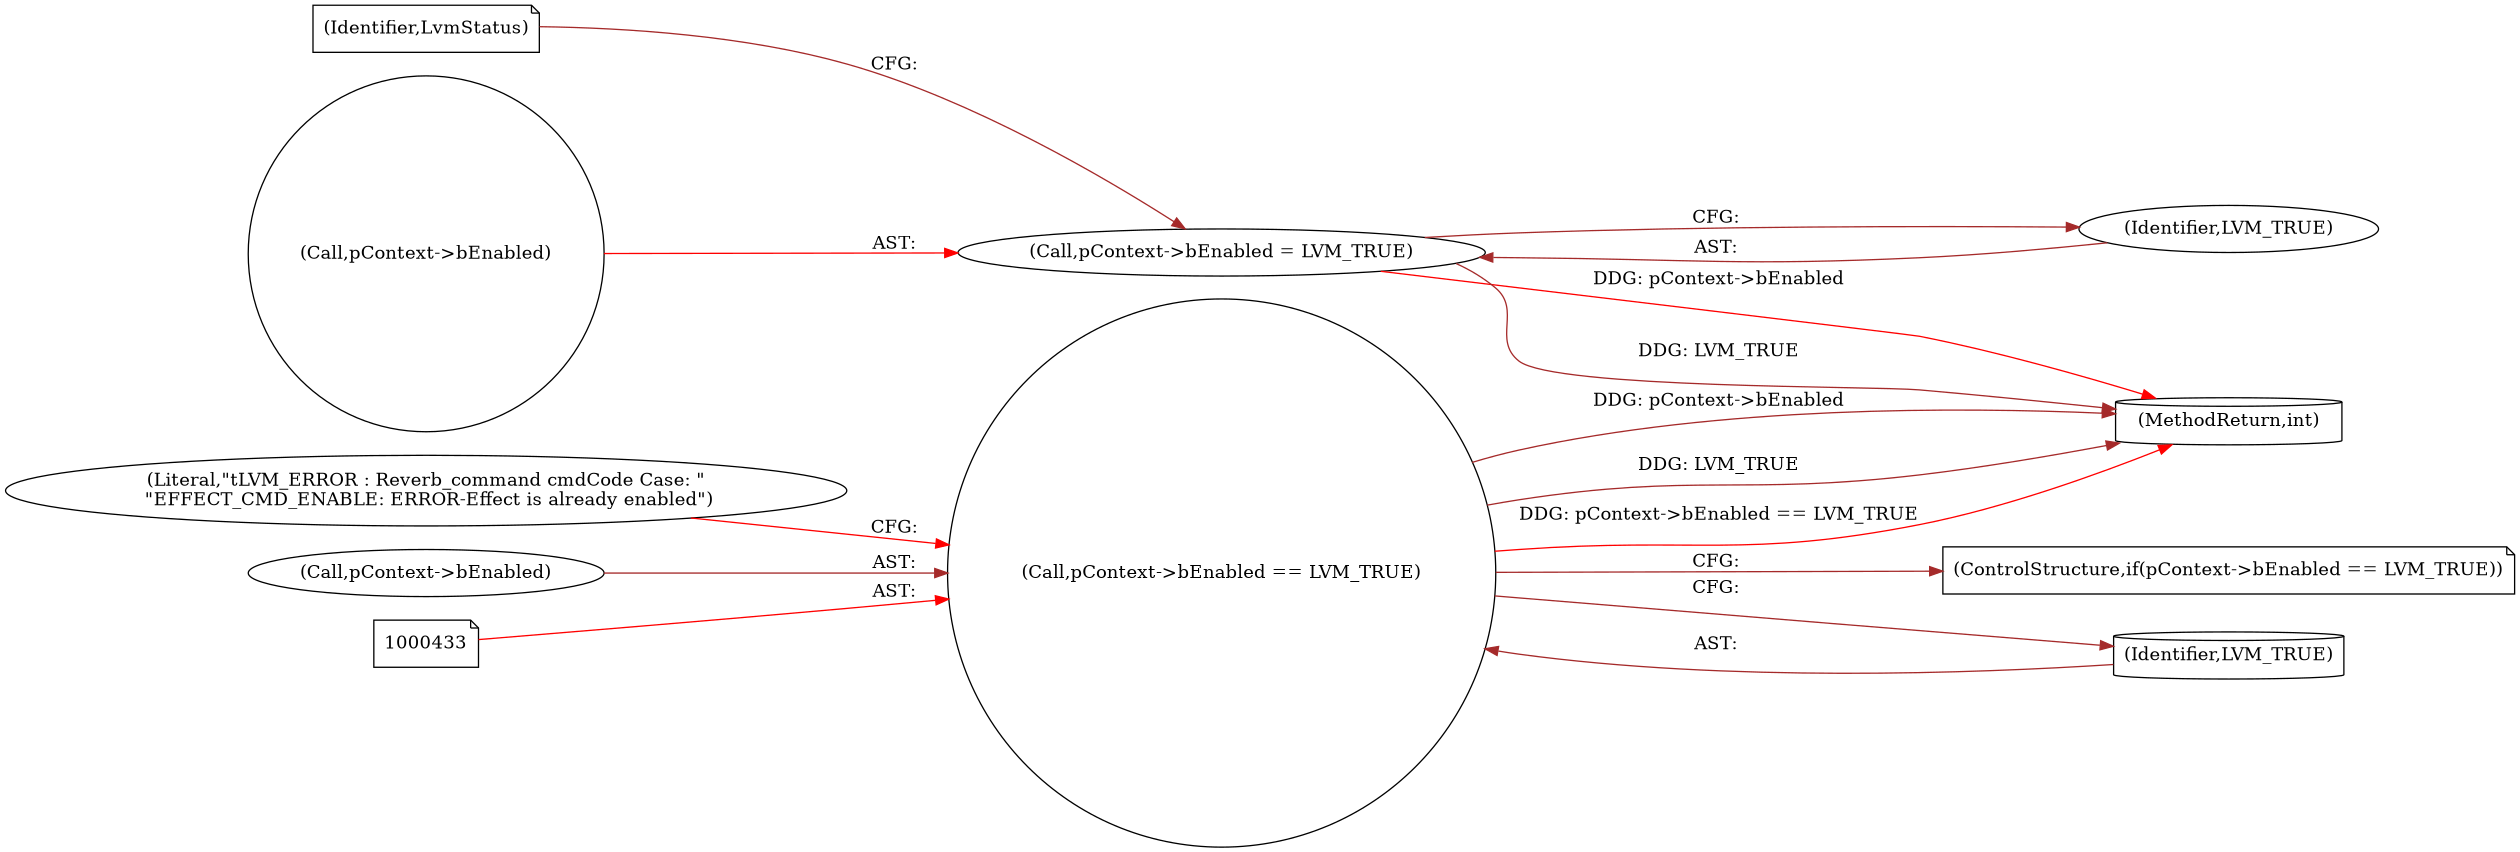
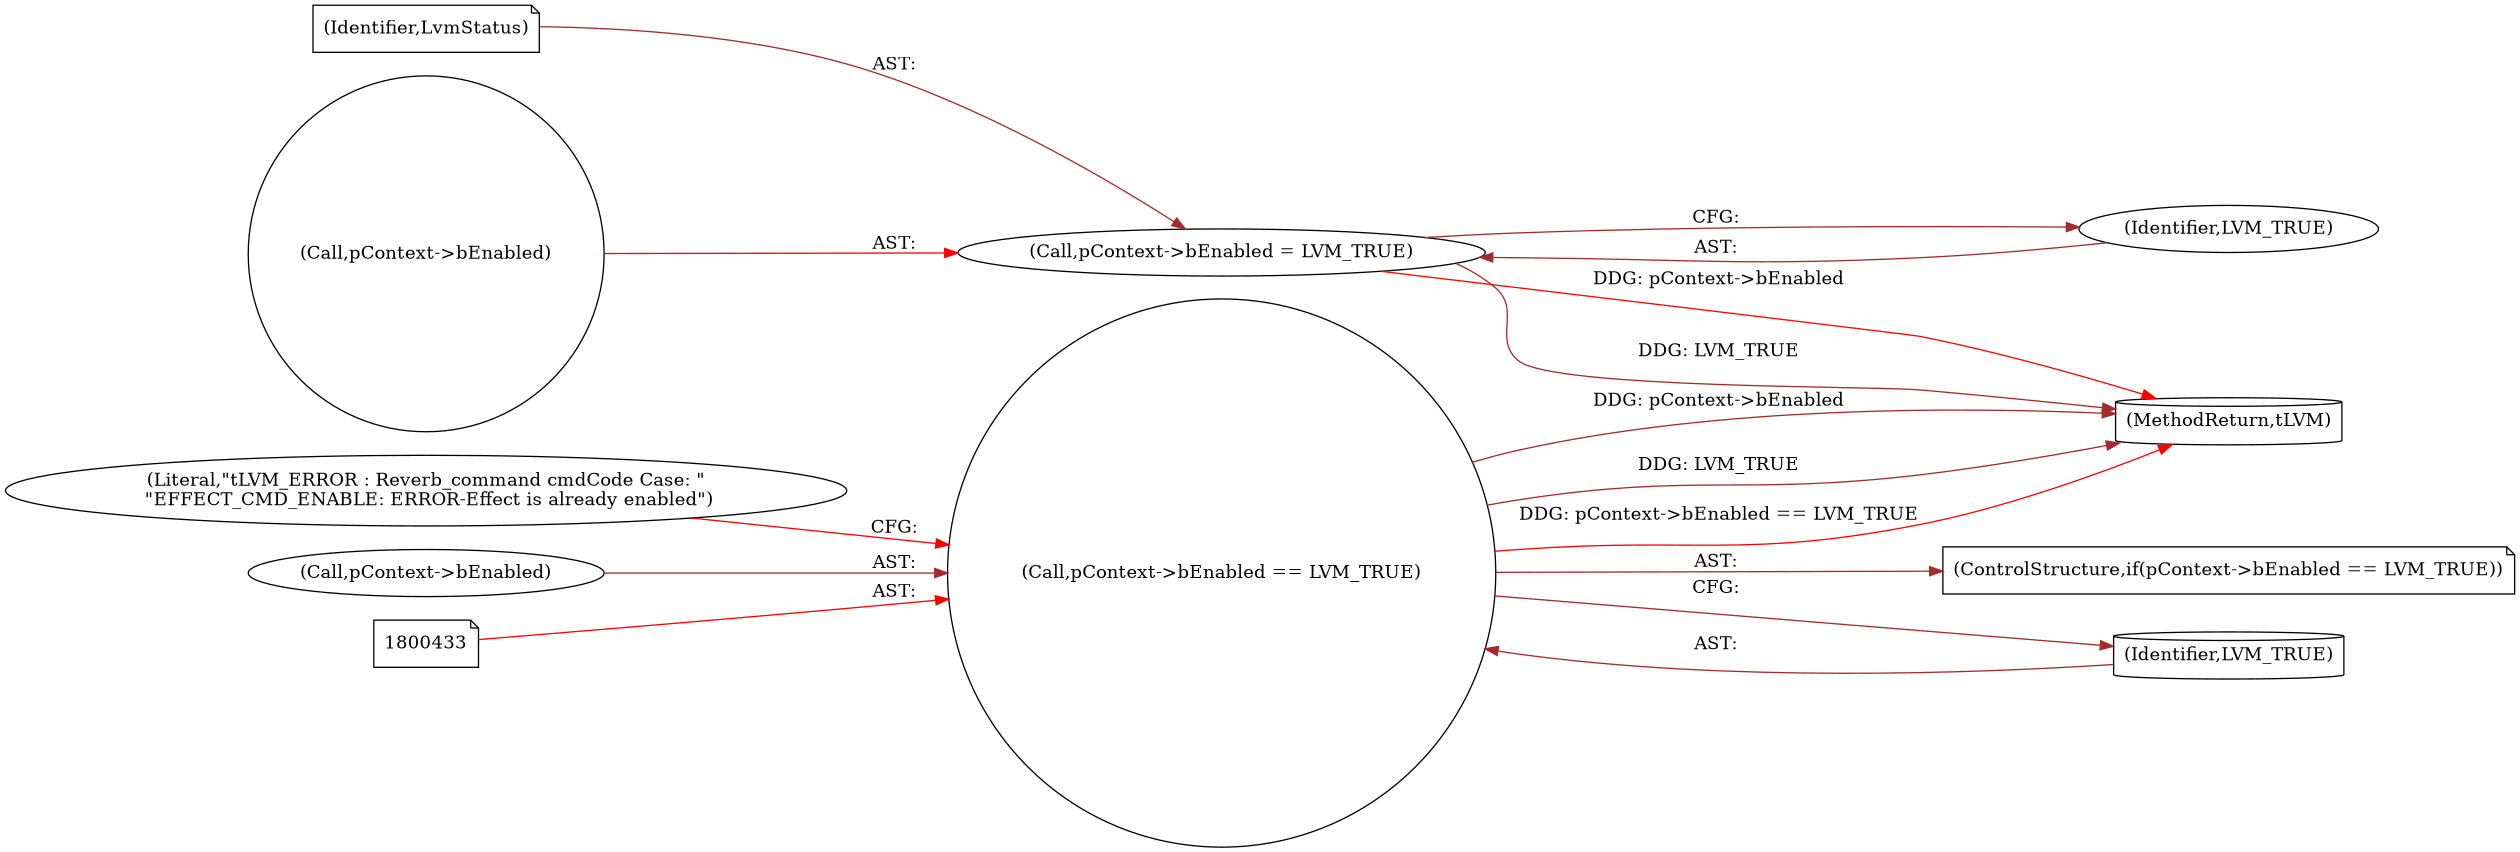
(897, 65) -> (897, 65)
(2229, 421) -> (2229, 421)
(1719, 562) -> (1719, 562)
(426, 644) -> (426, 644)
